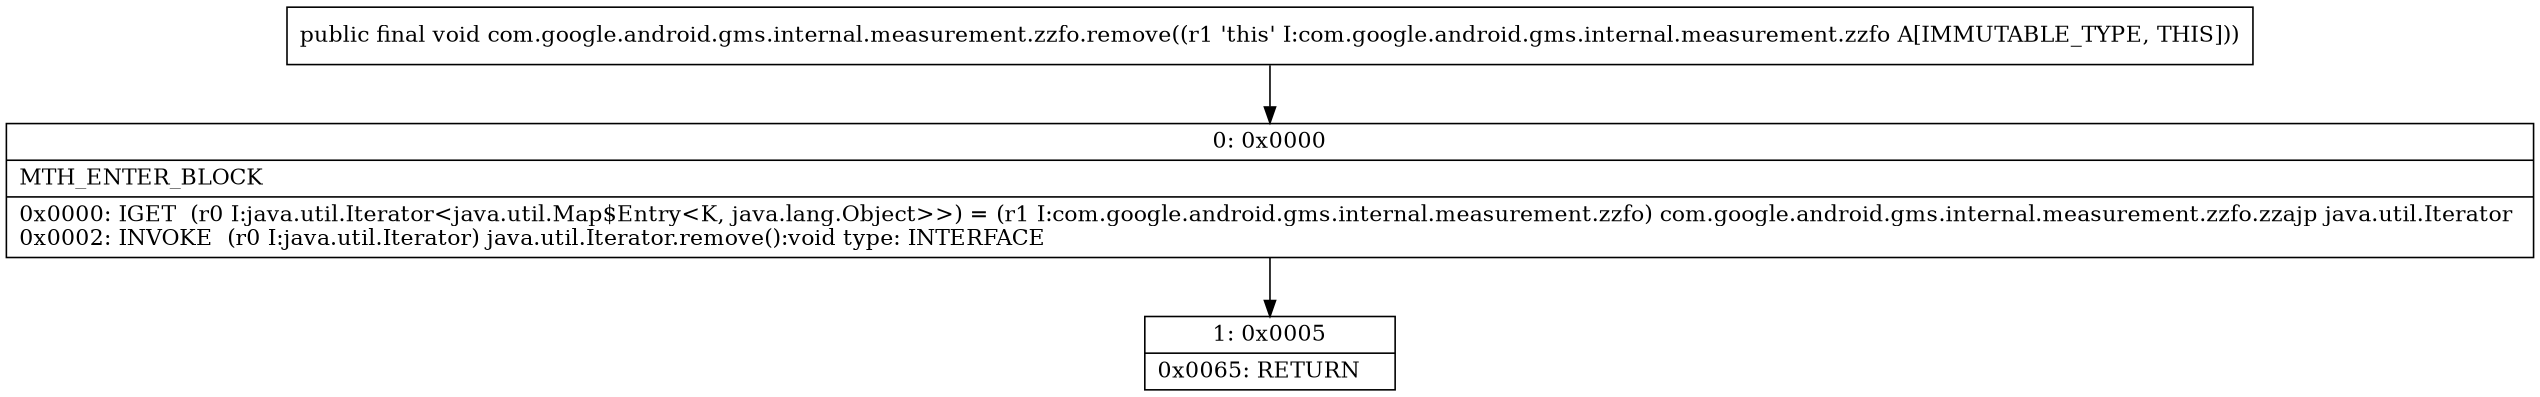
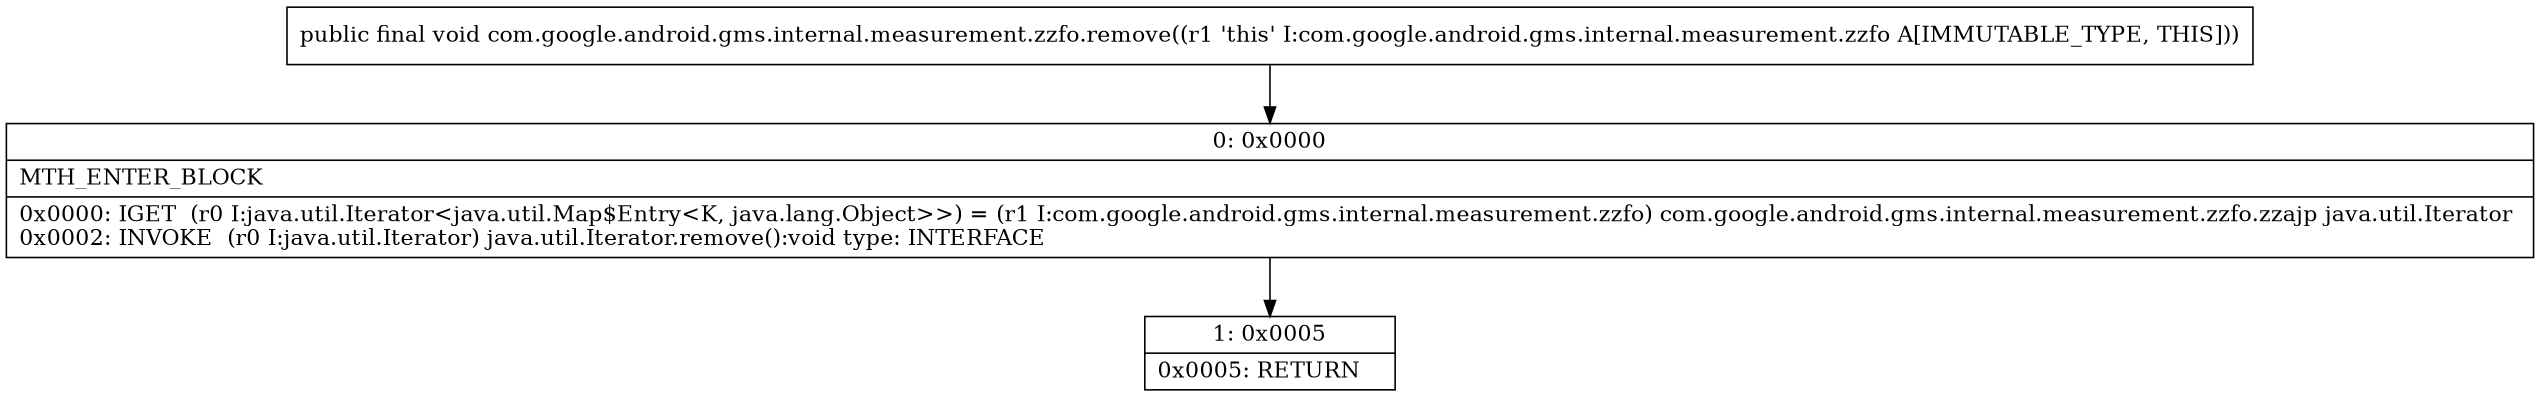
(1270, 371) -> (1270, 371)
